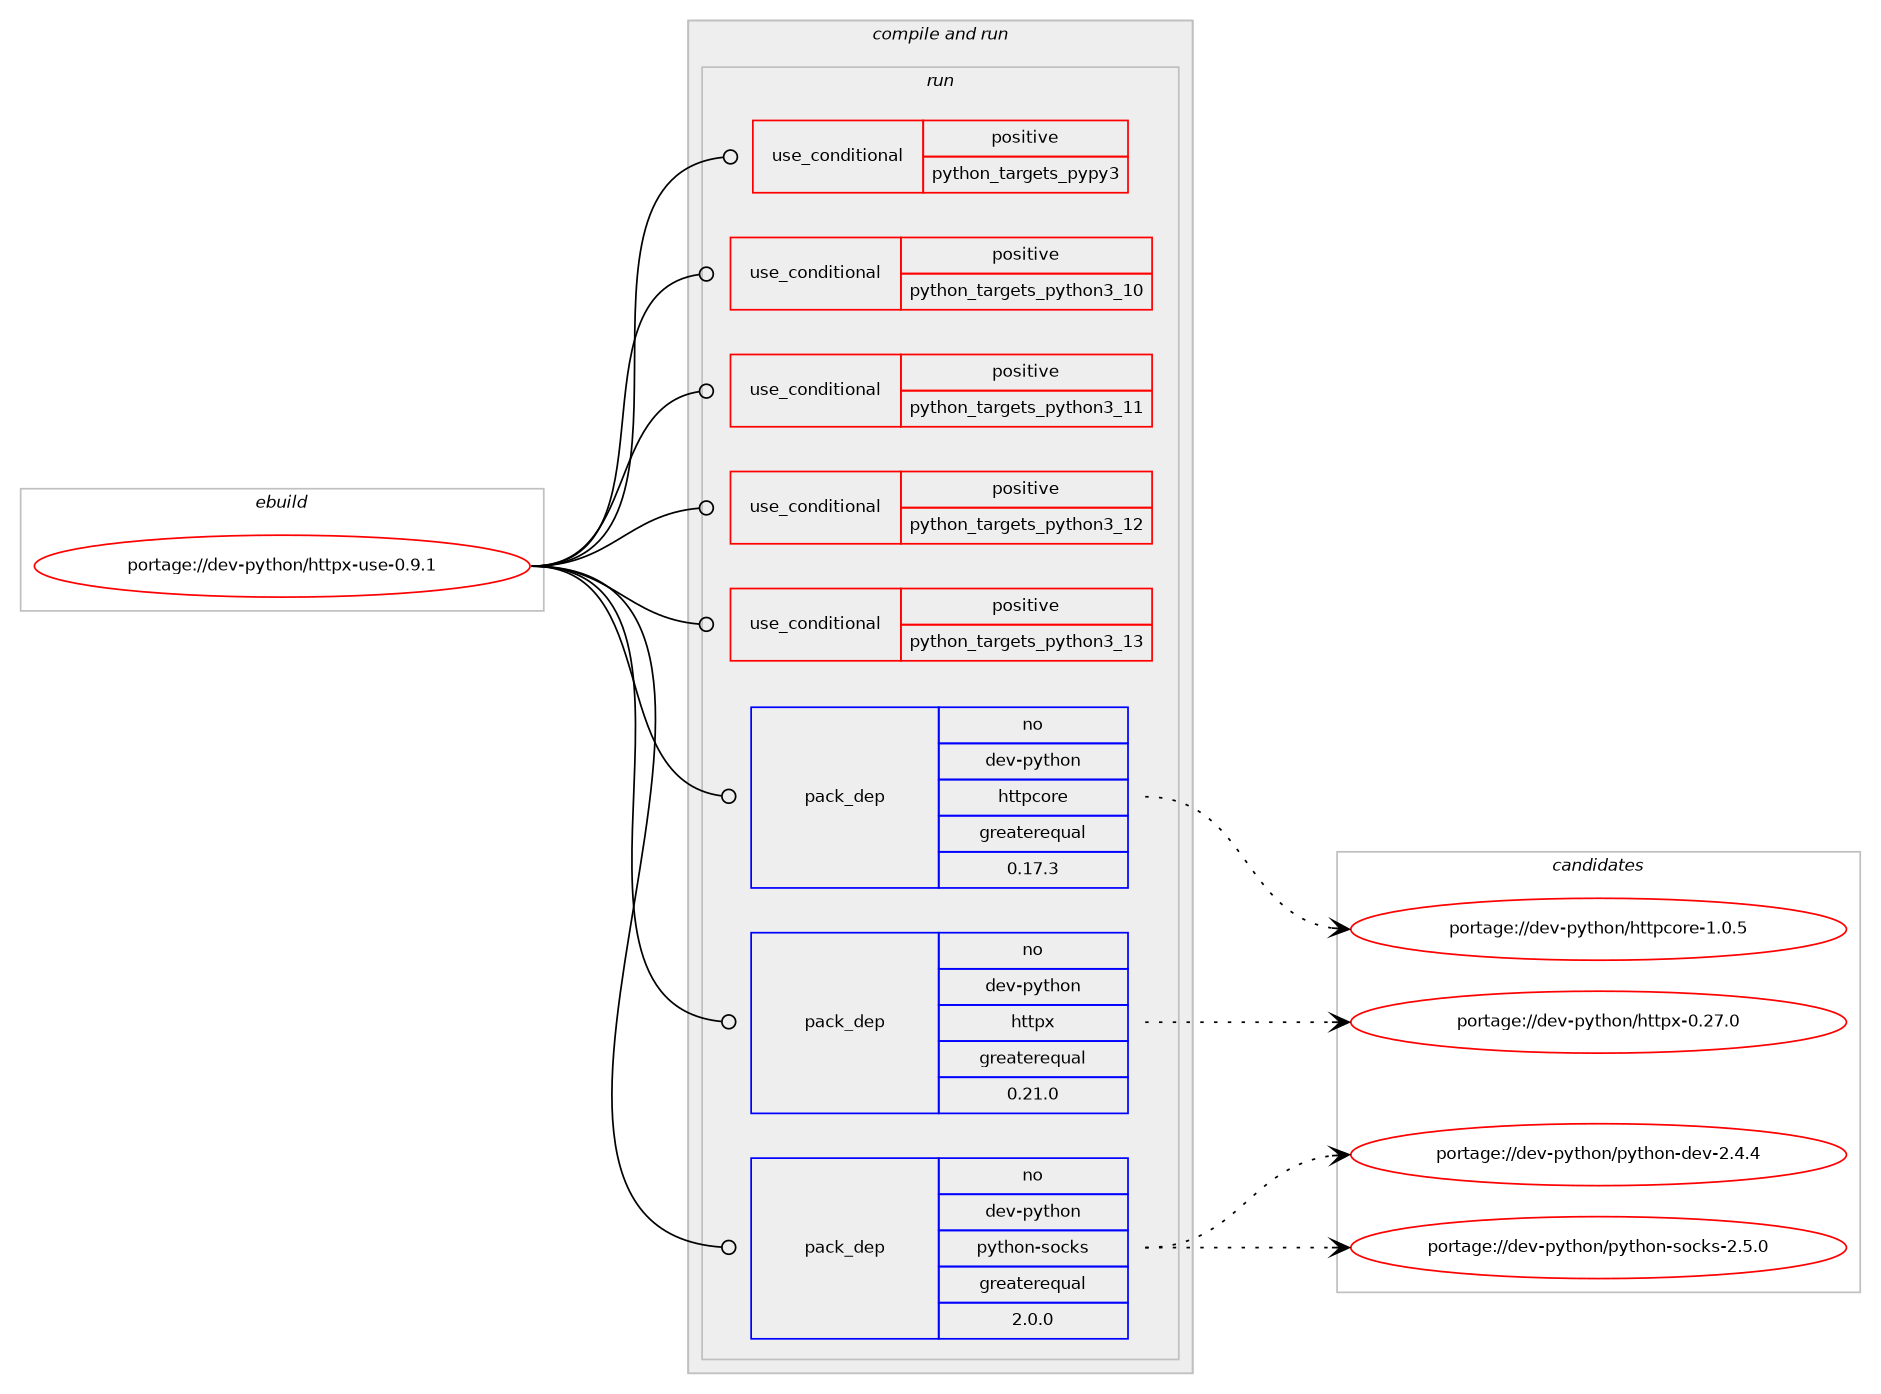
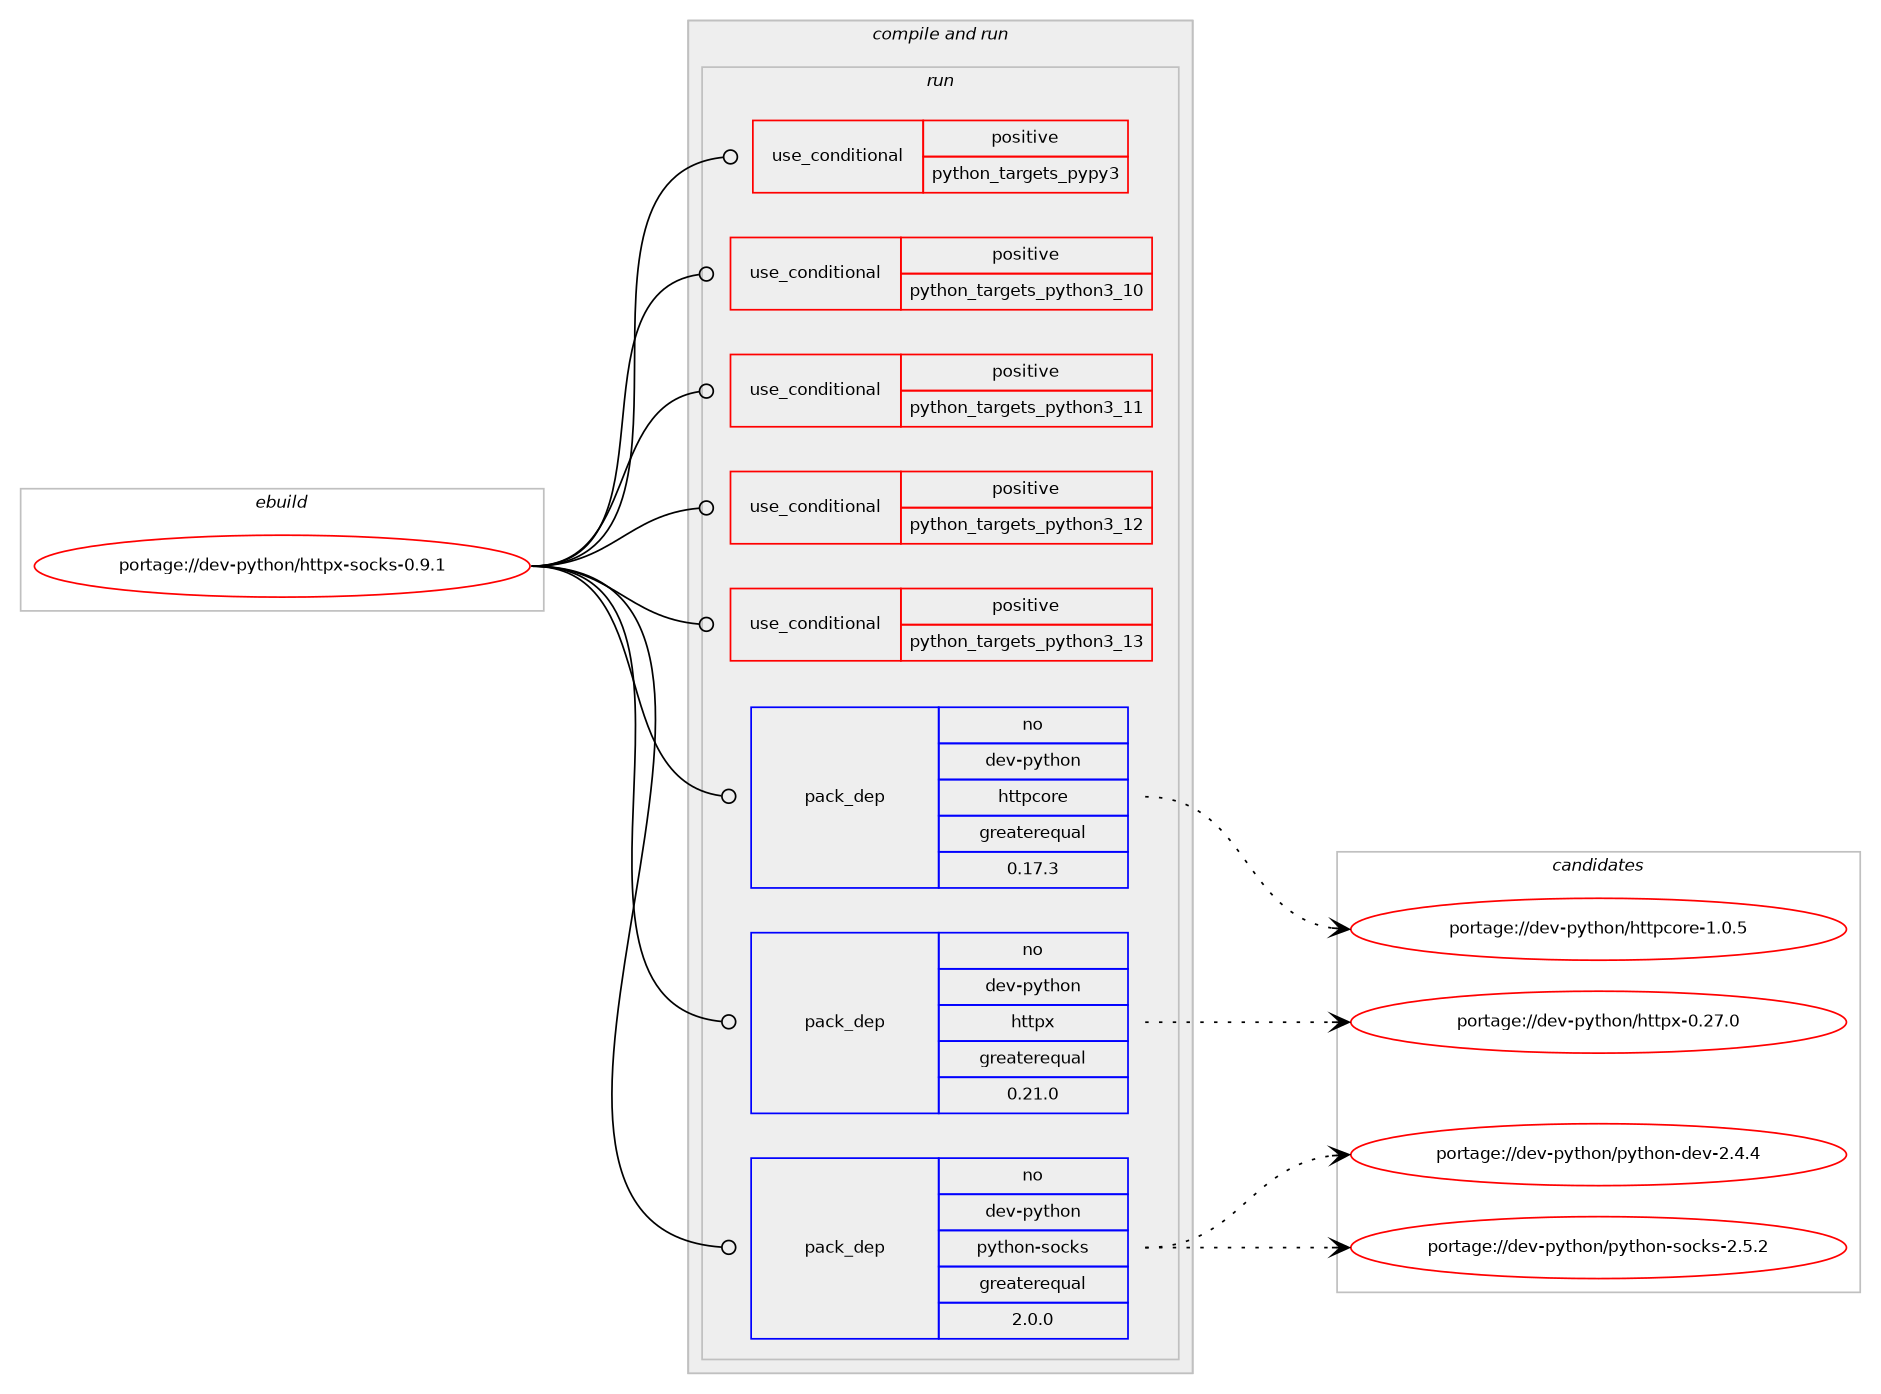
(282, 566) -> (282, 566)
(1599, 1248) -> (1599, 1248)
